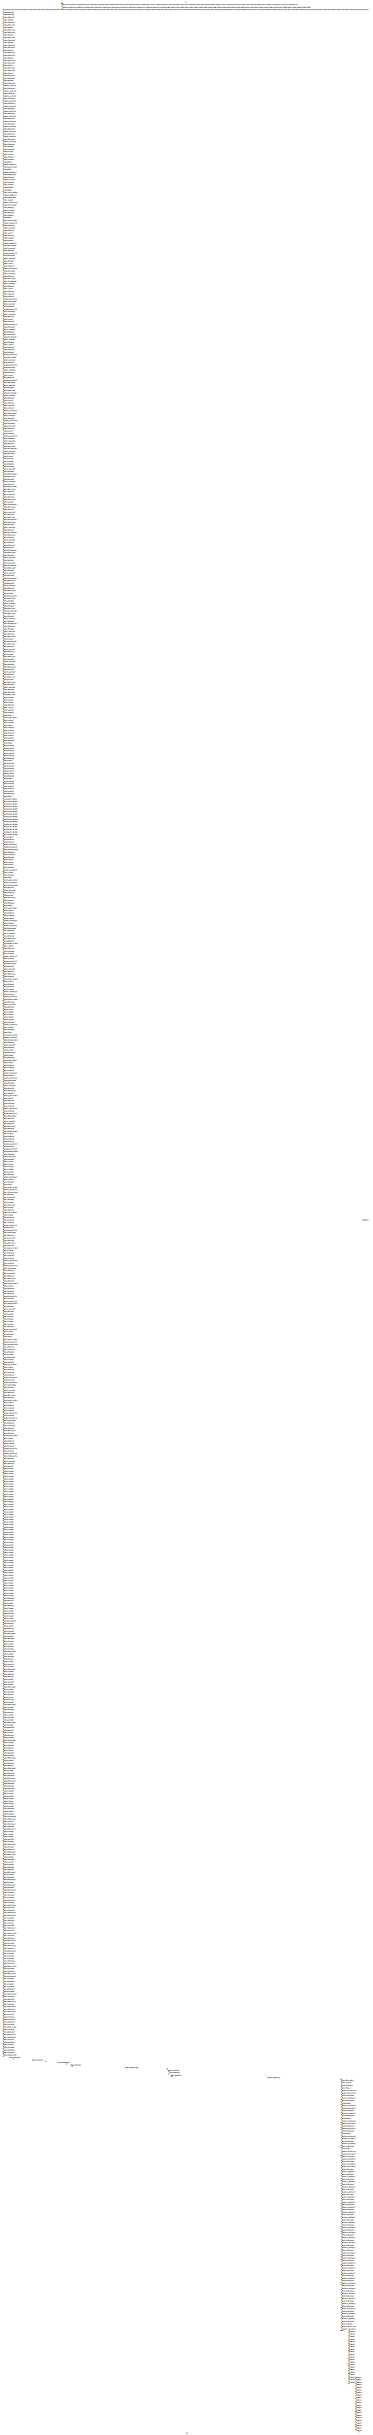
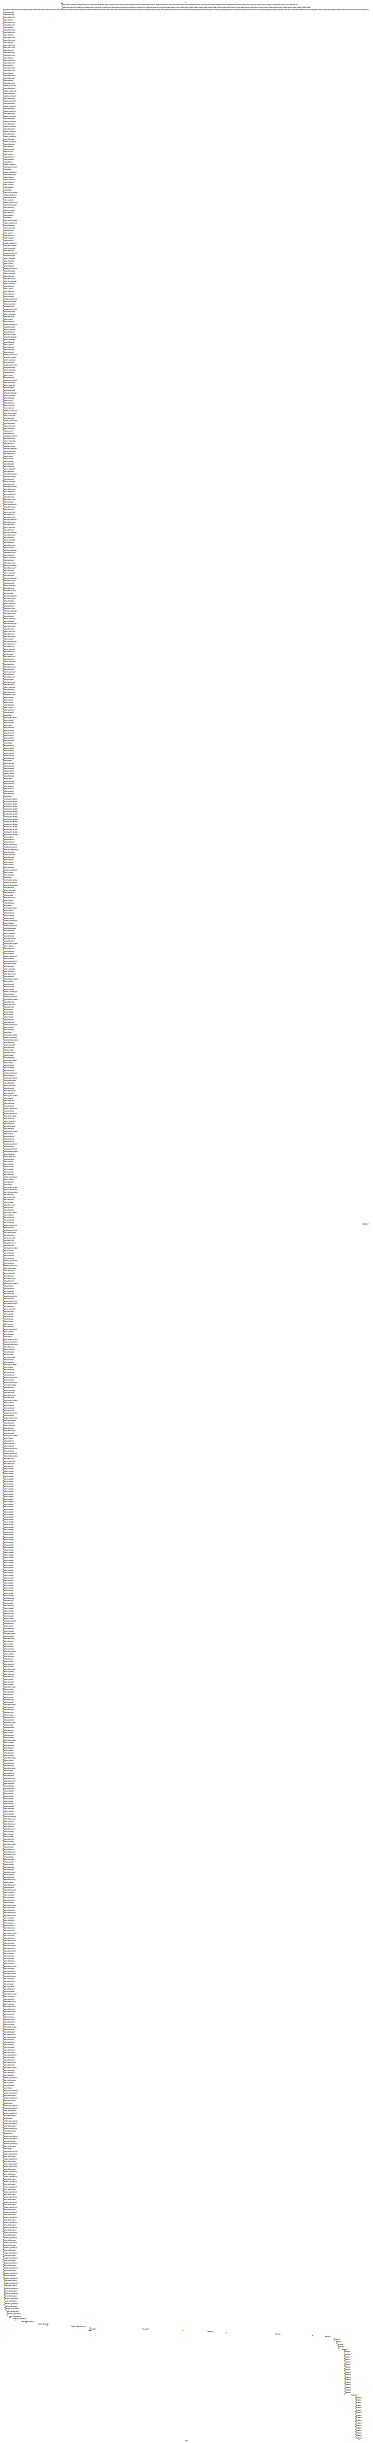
(353, 2376) -> (345, 2385)
